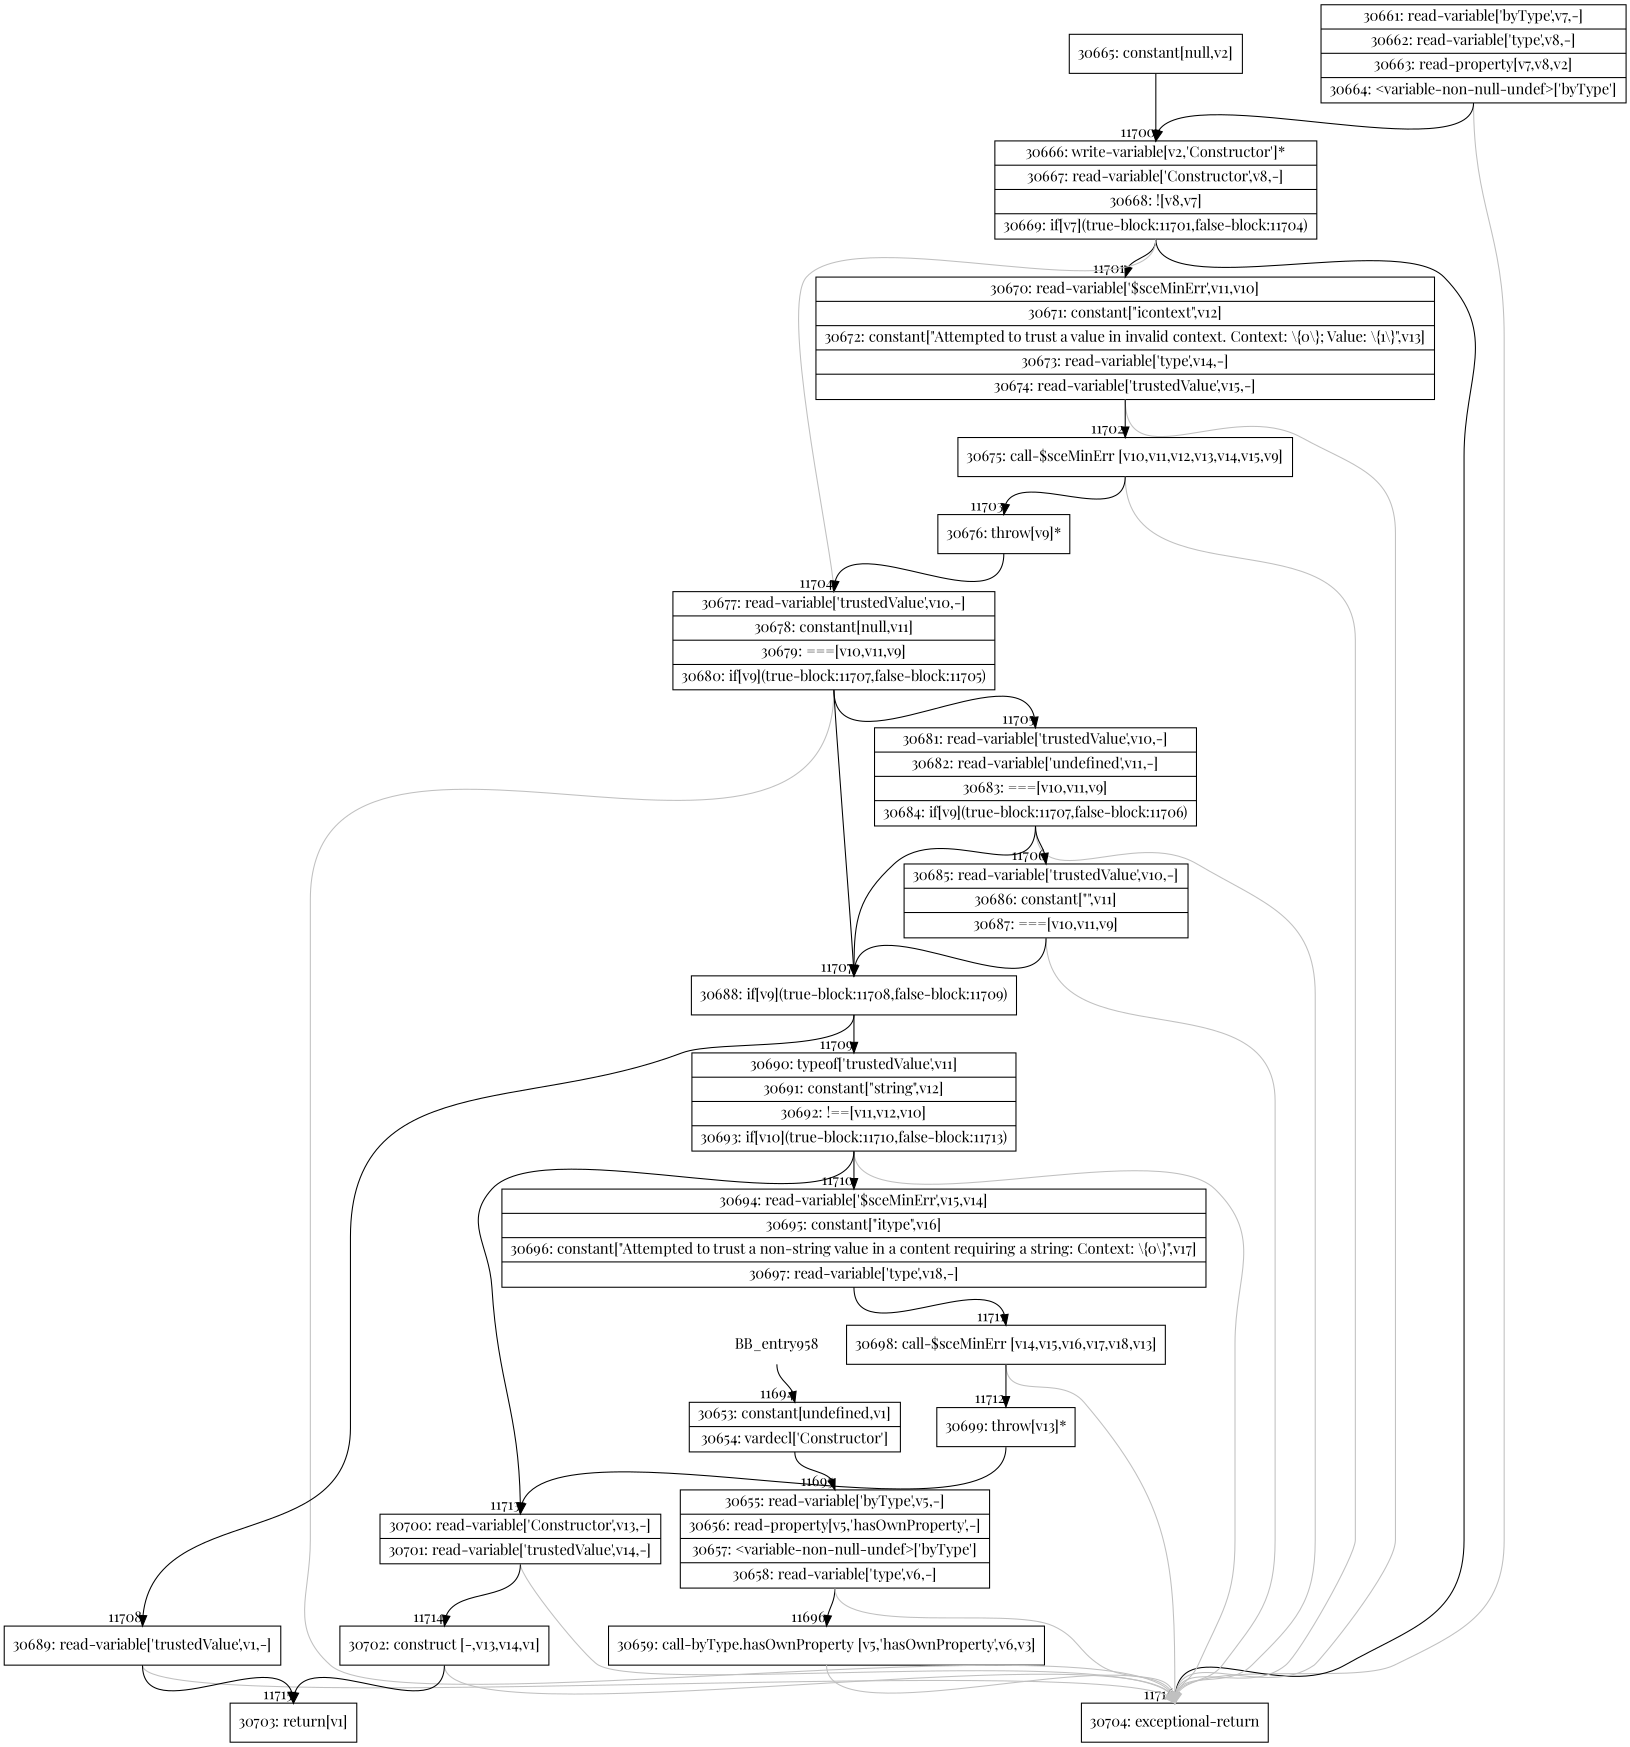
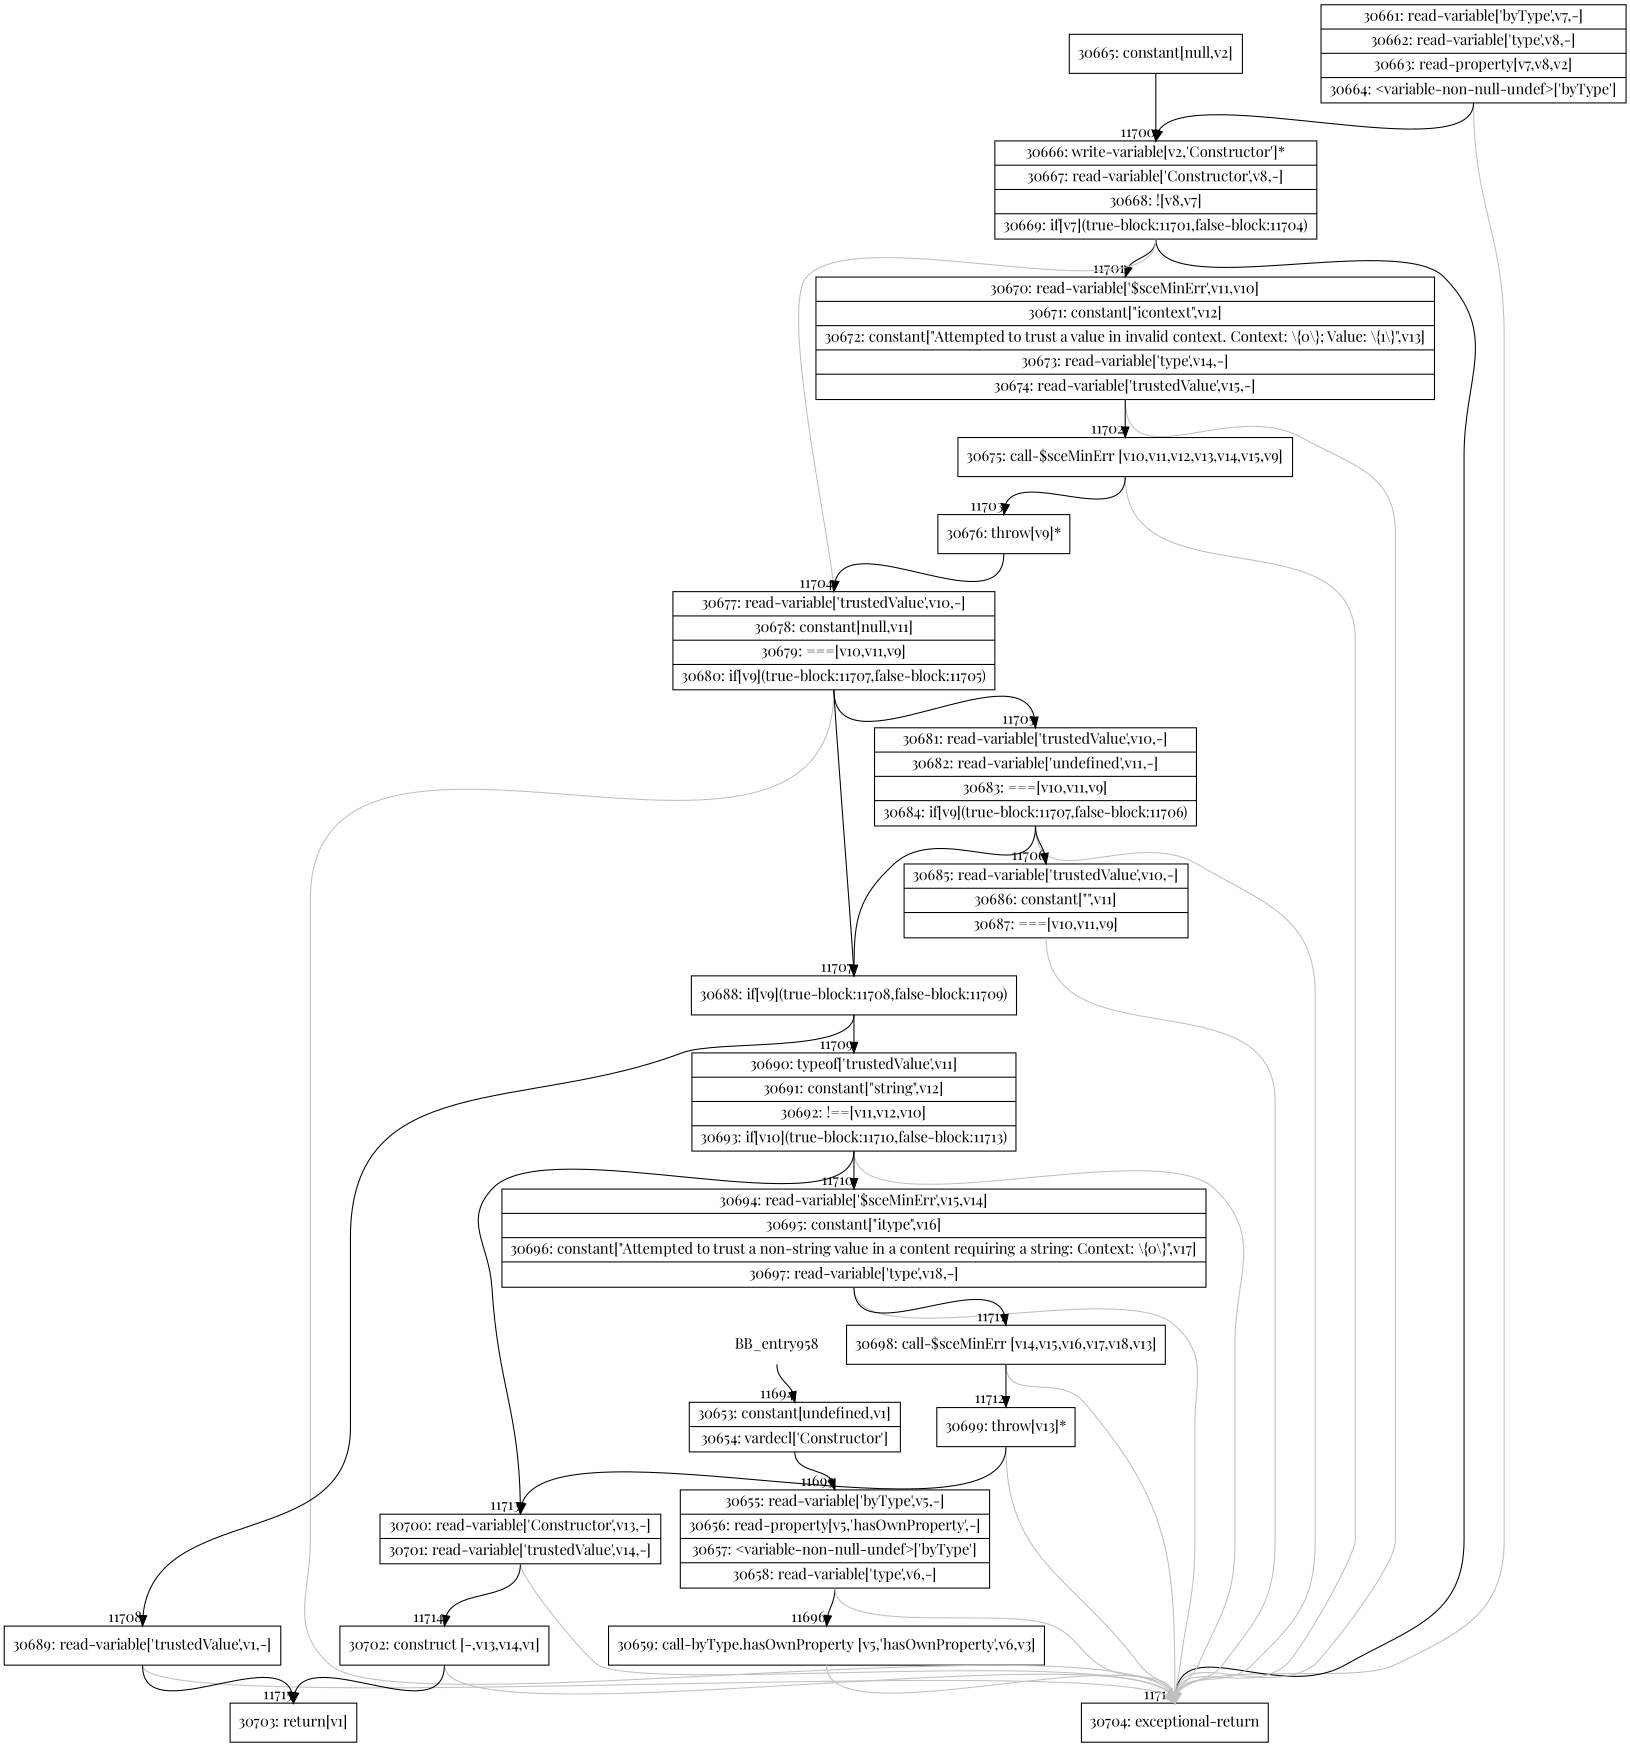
(955, 958) -> none
none -> (1187, 1340)
none -> (1065, 1584)
